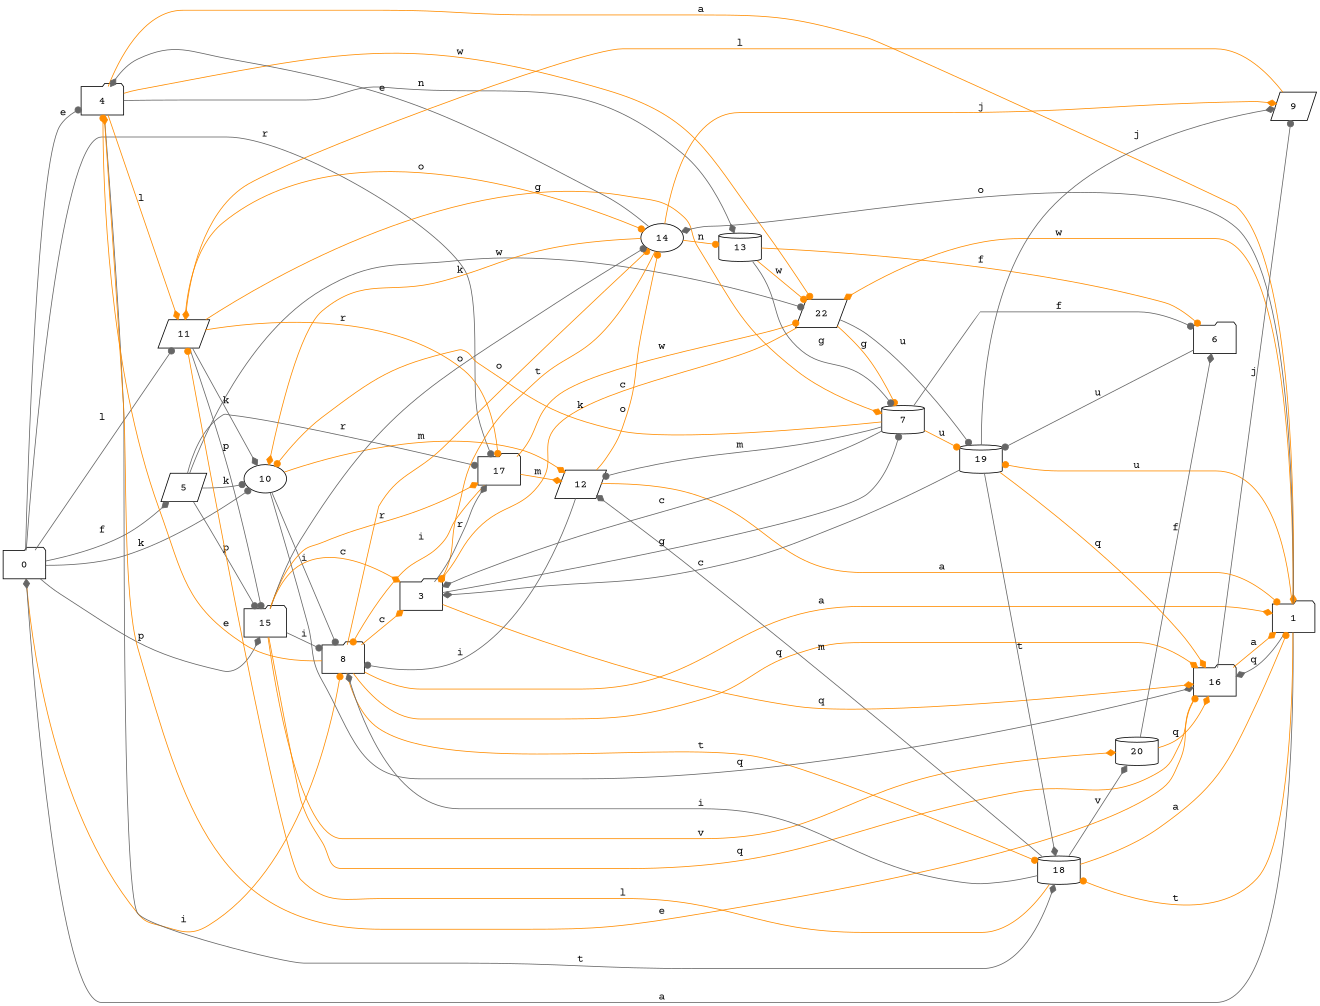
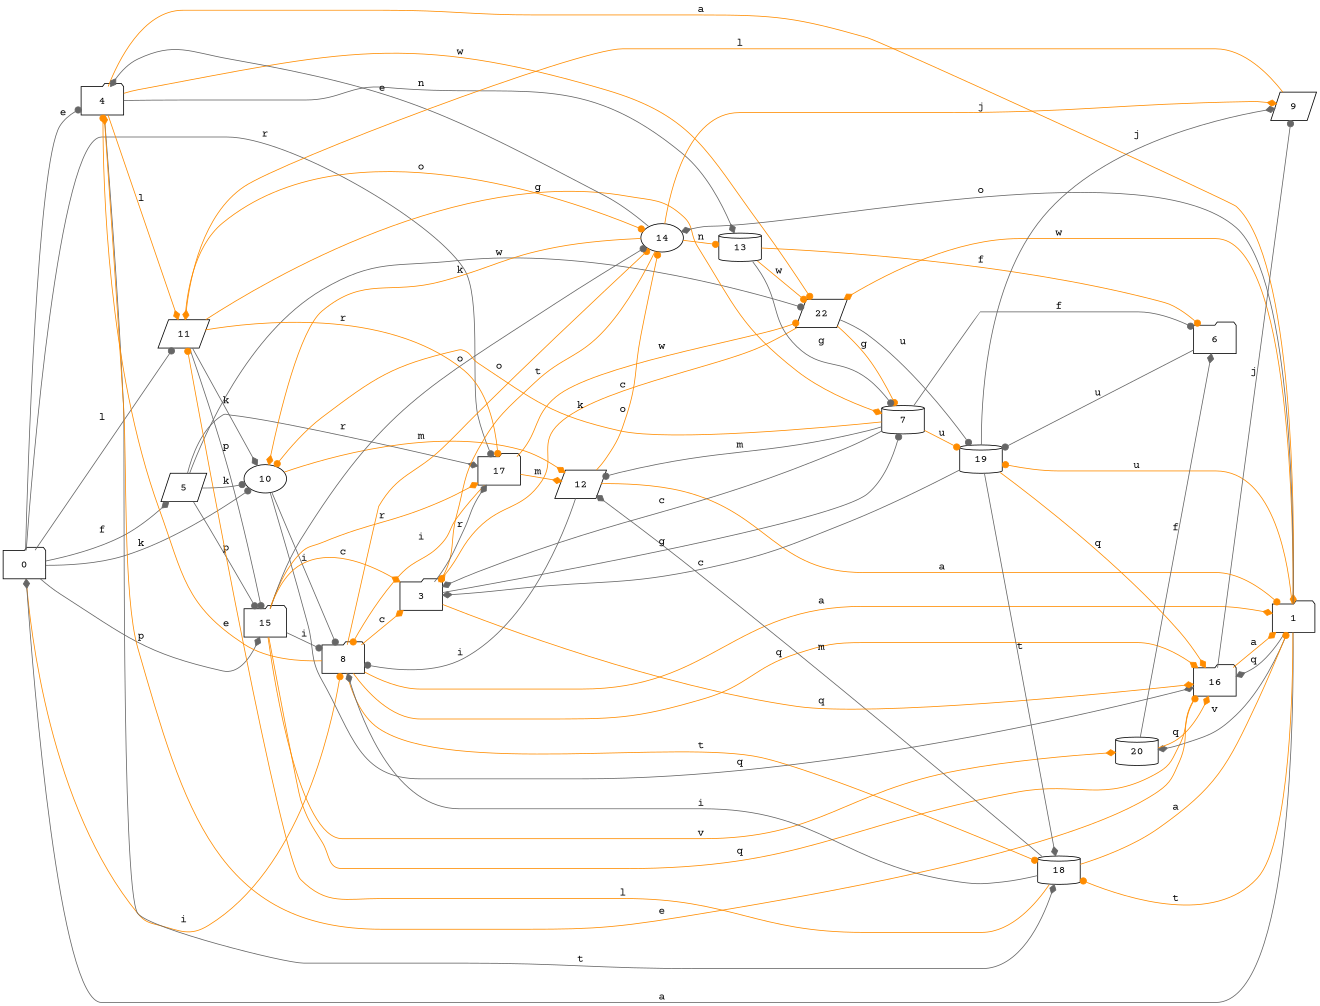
(321, 431) -> (321, 431)
(1095, 815) -> (1243, 708)
